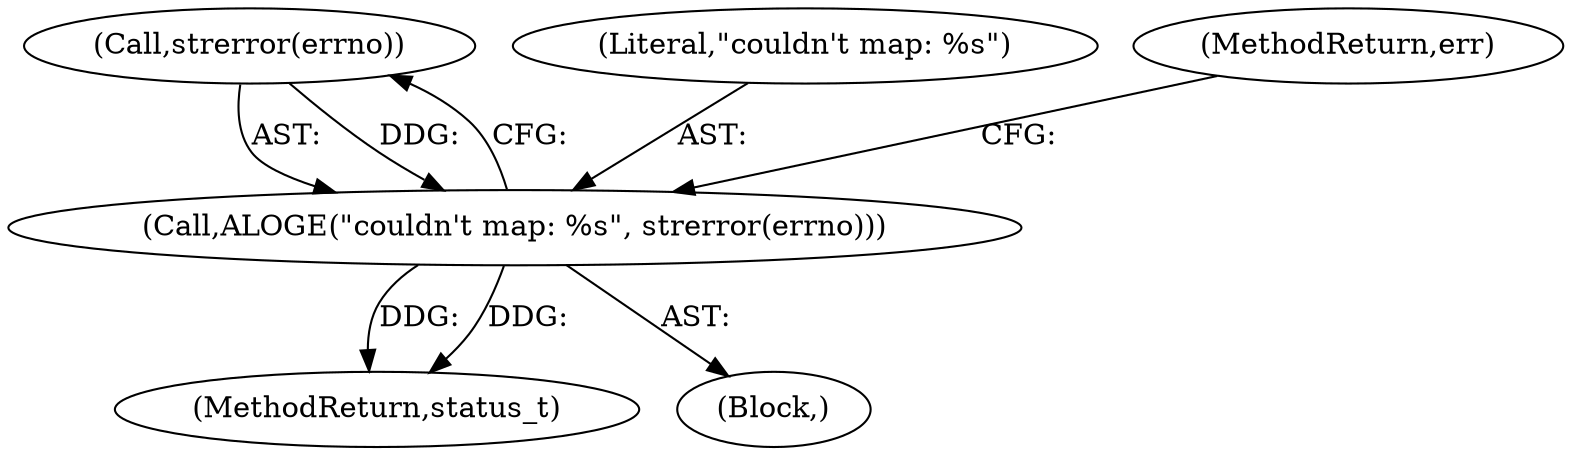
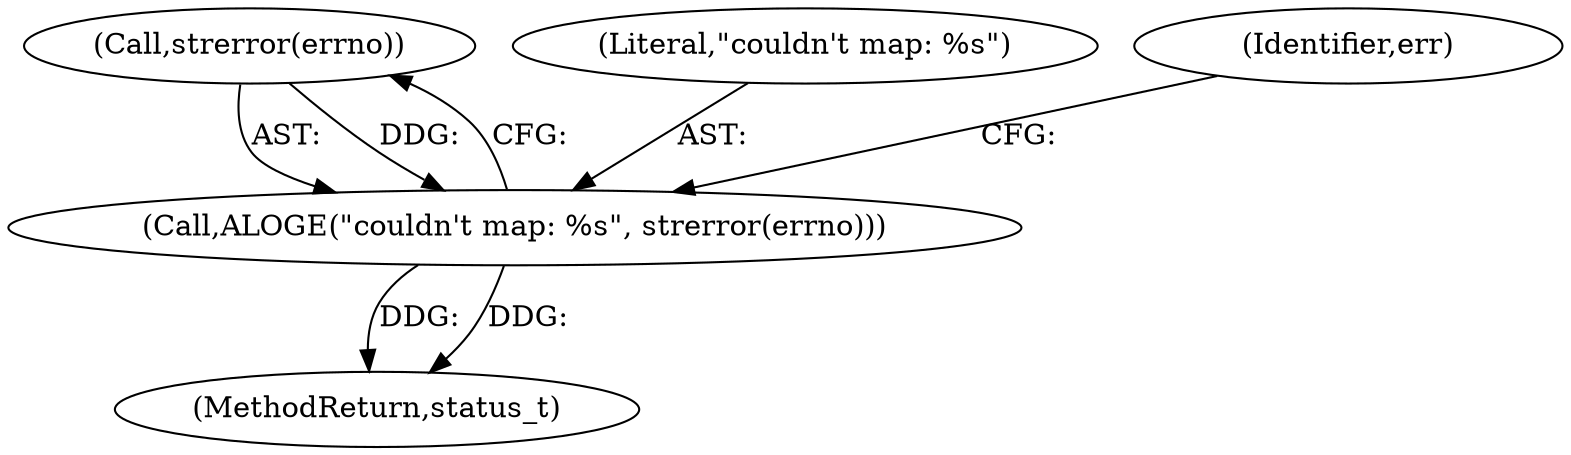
(1348, 46) -> (1348, 46)
(774, 409) -> none
